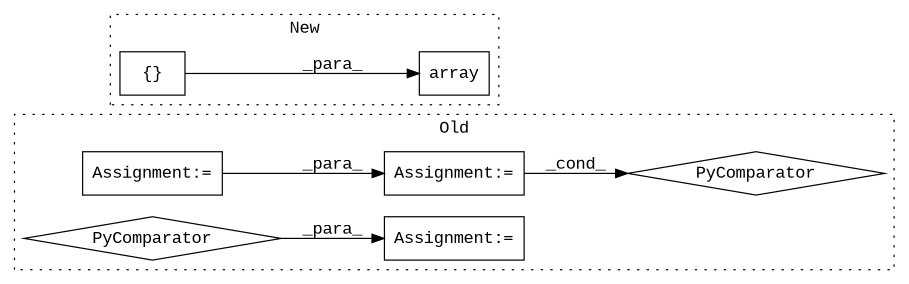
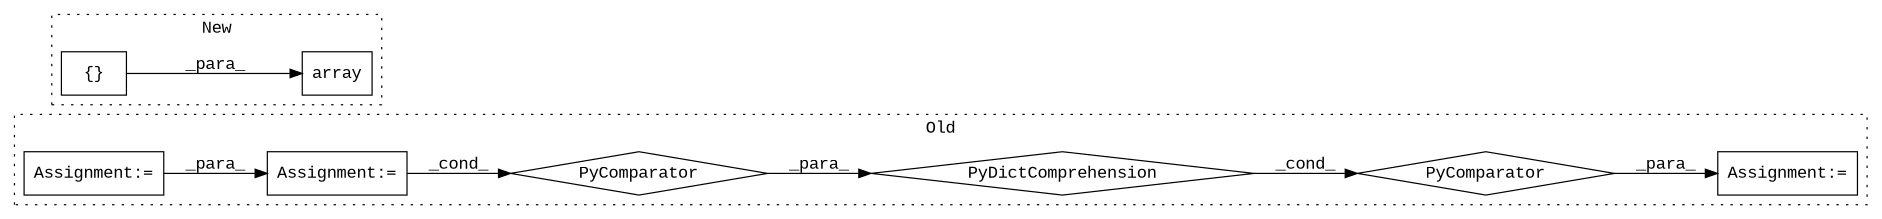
none -> (1062, 173)
